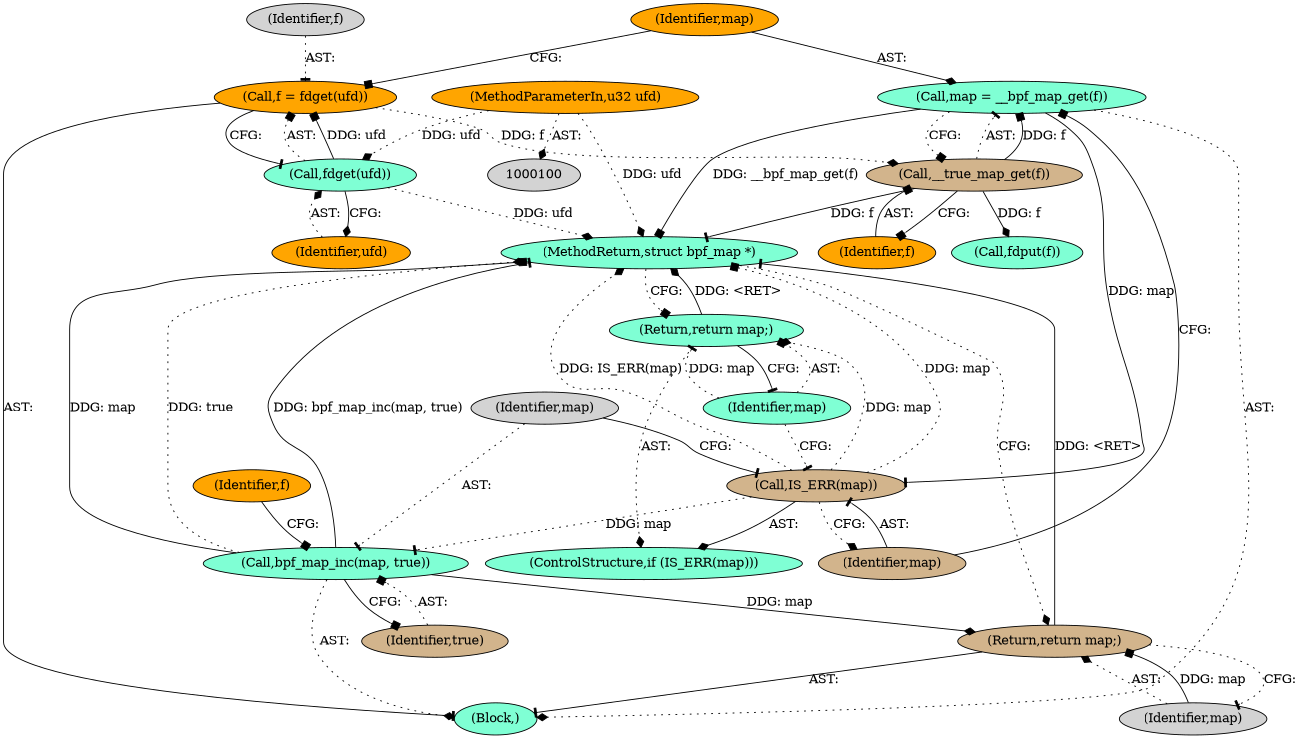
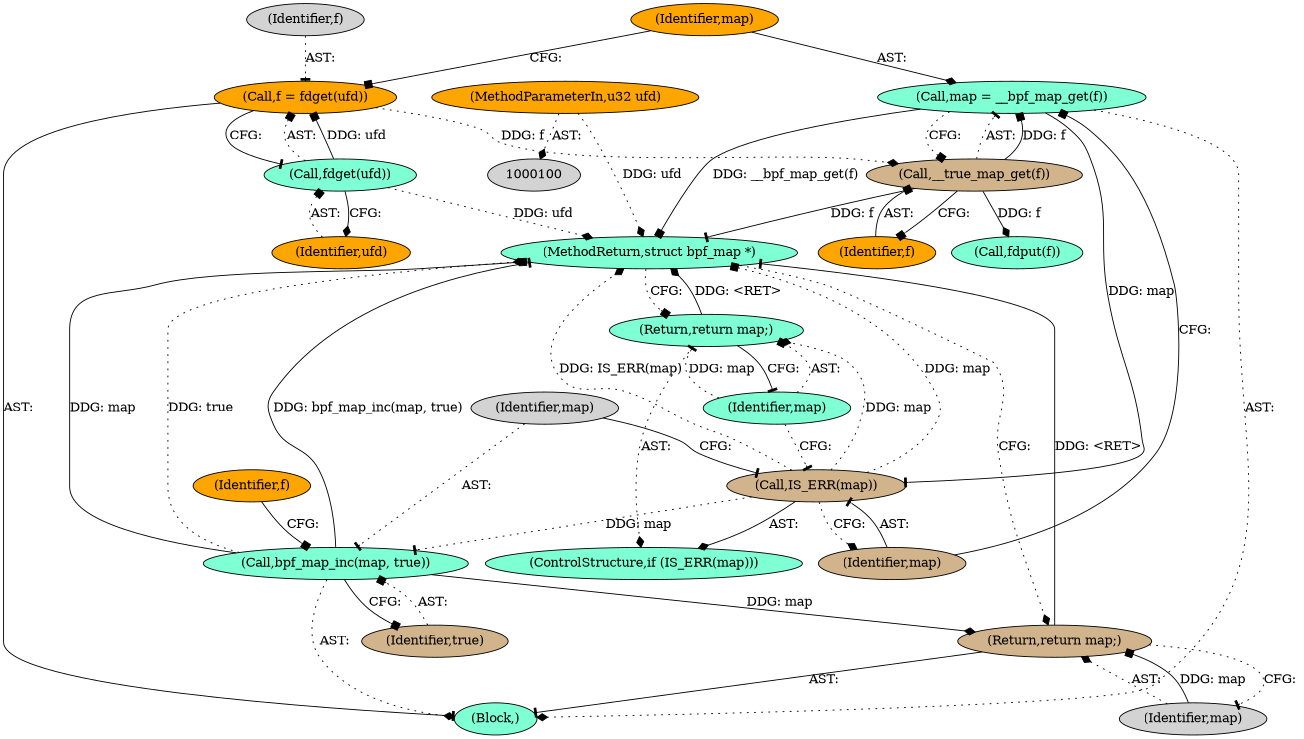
(428, 127) -> none
(310, 219) -> (310, 219)
